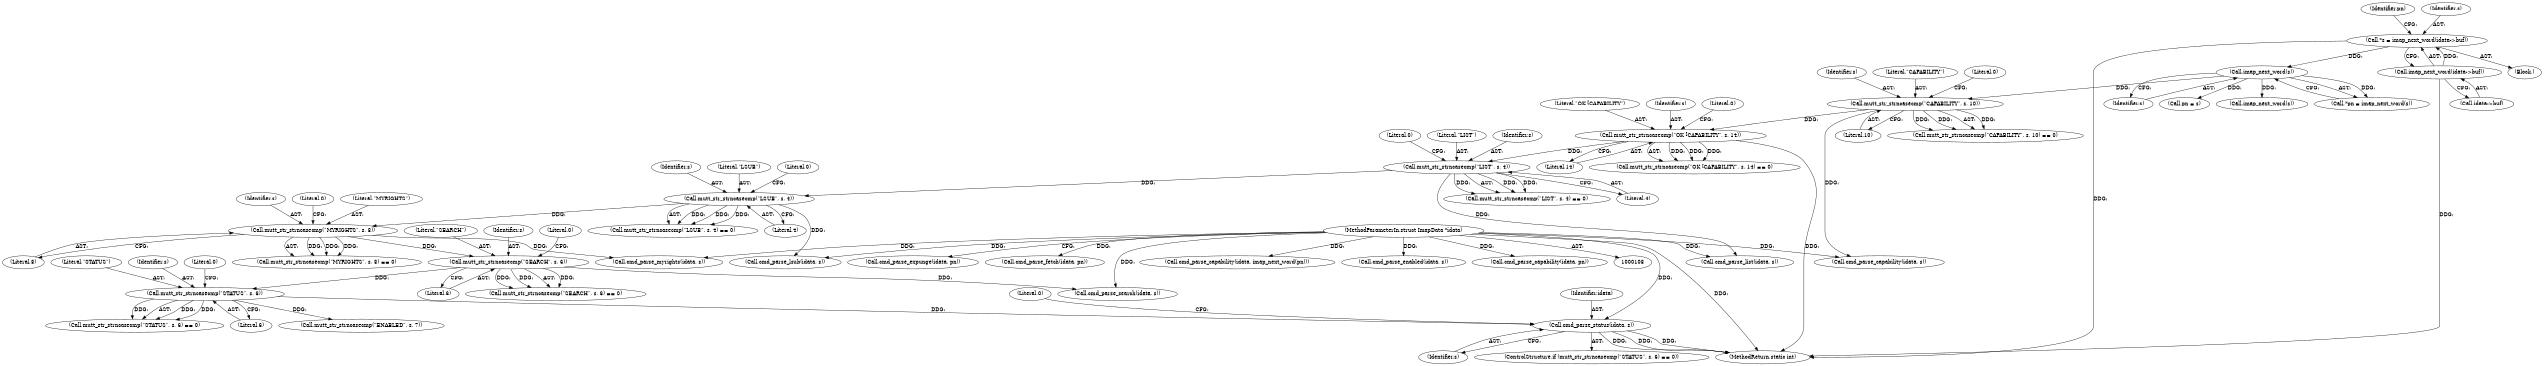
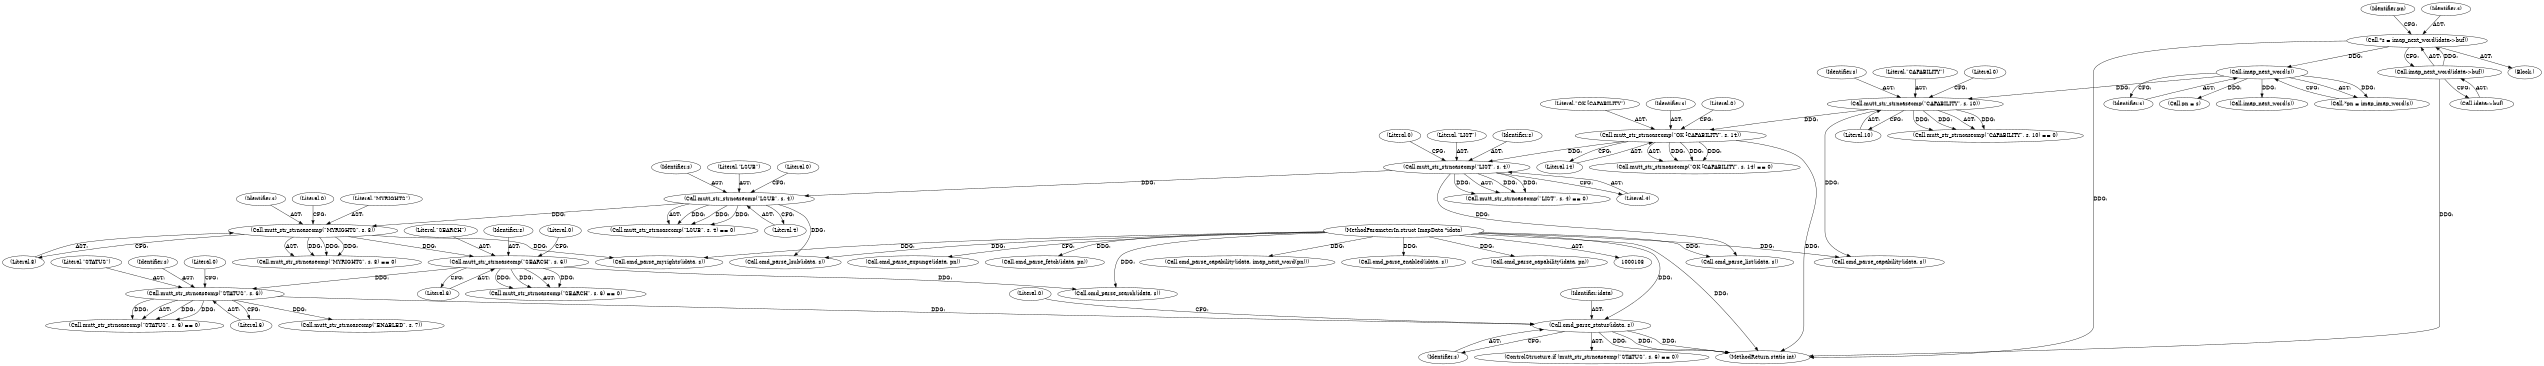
(2372, 104) -> (2372, 104)
